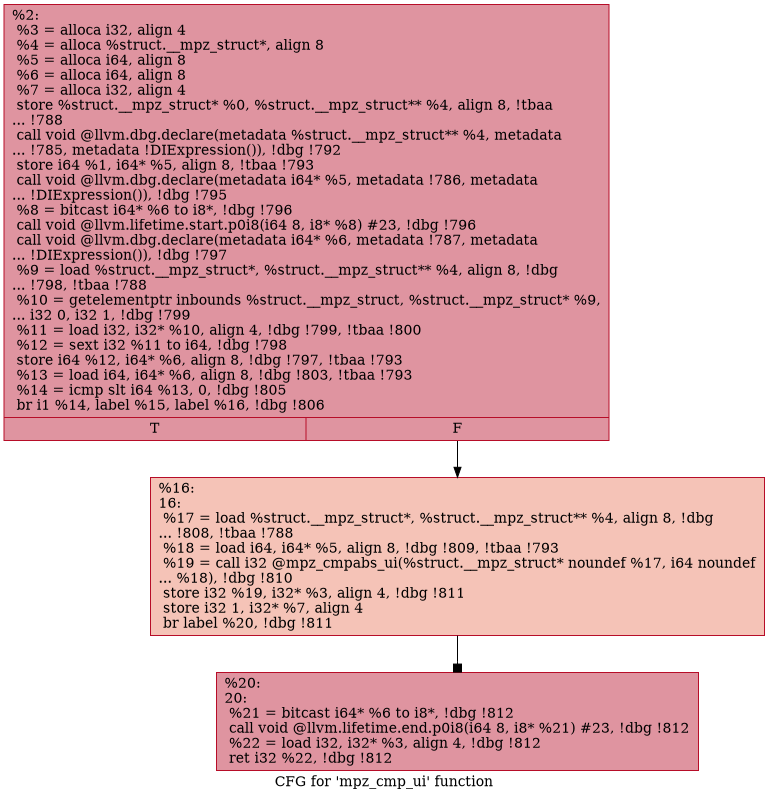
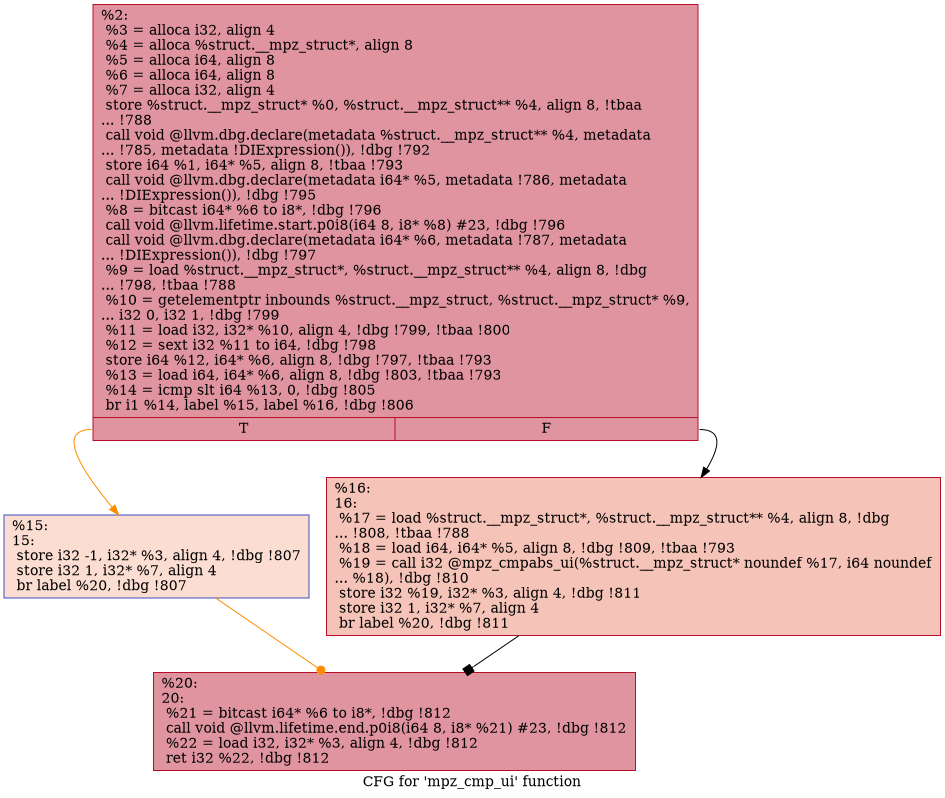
none -> (156, 556)
